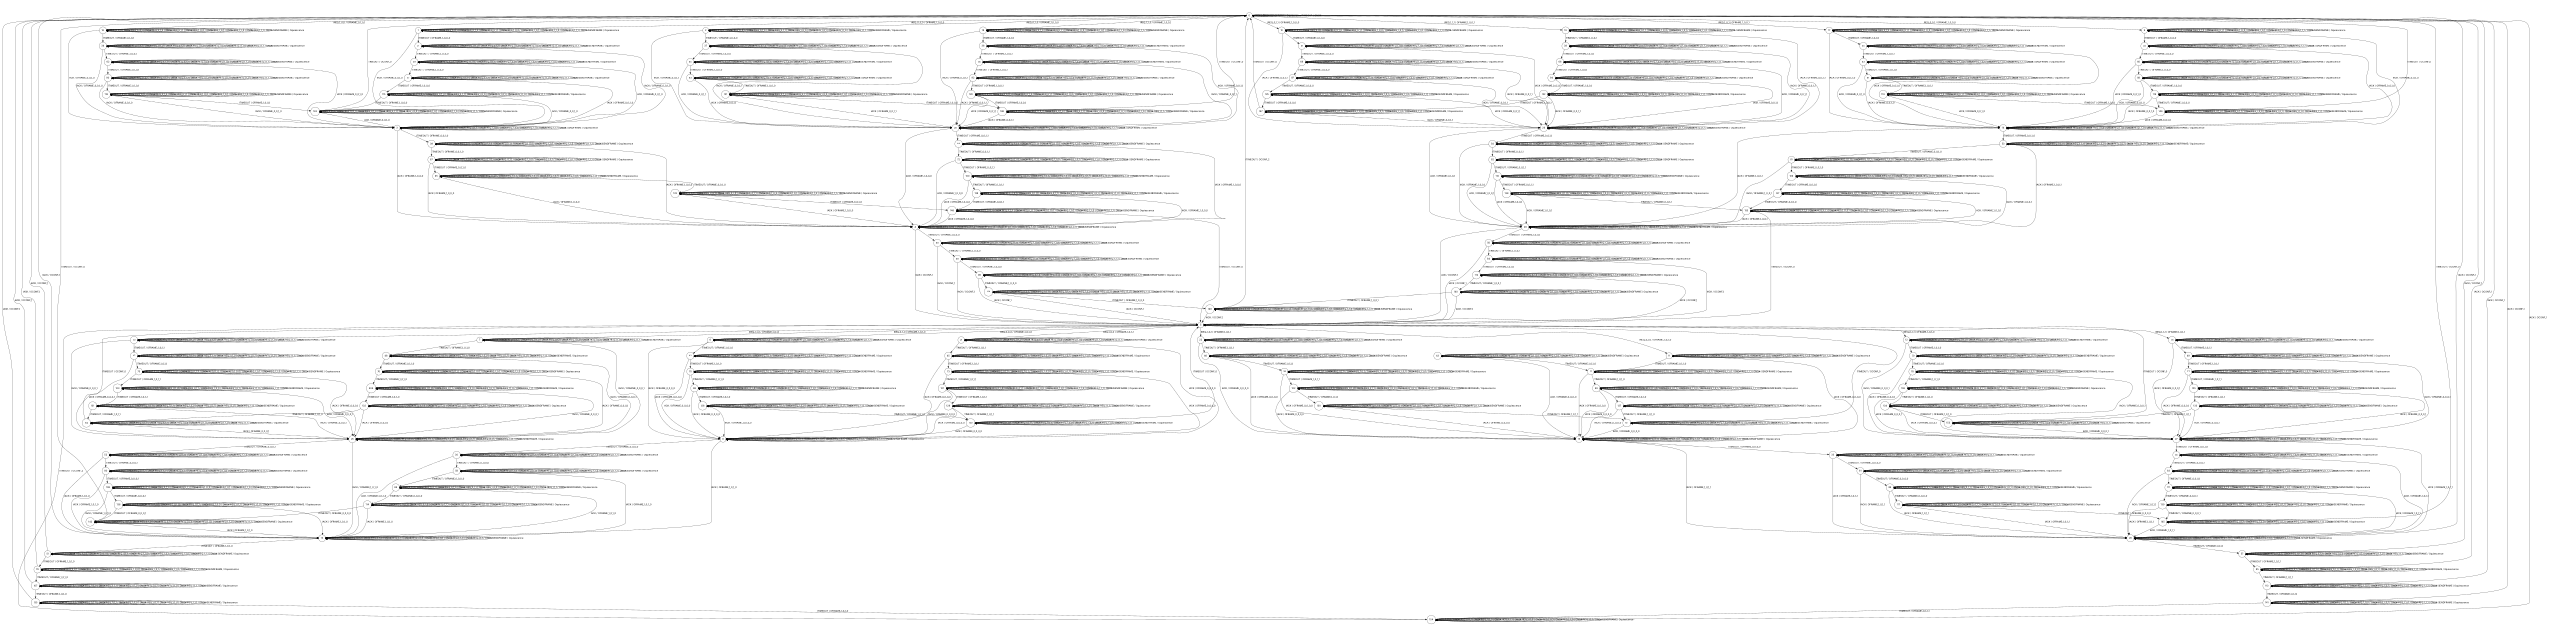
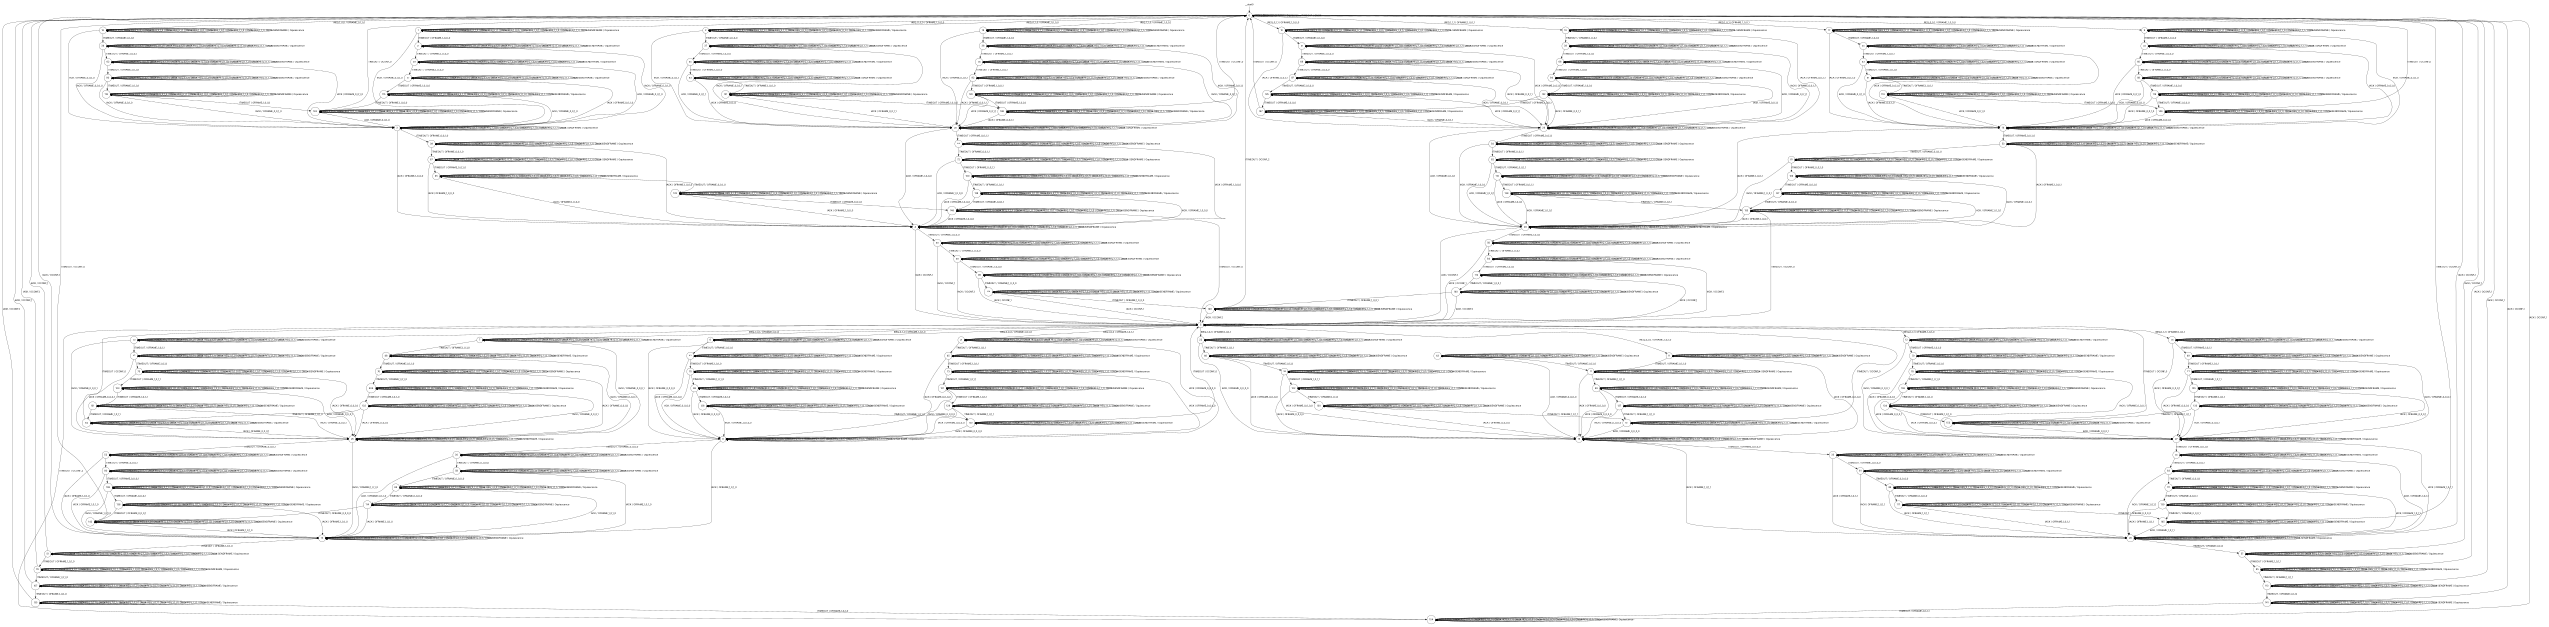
none -> (1249, 5)
